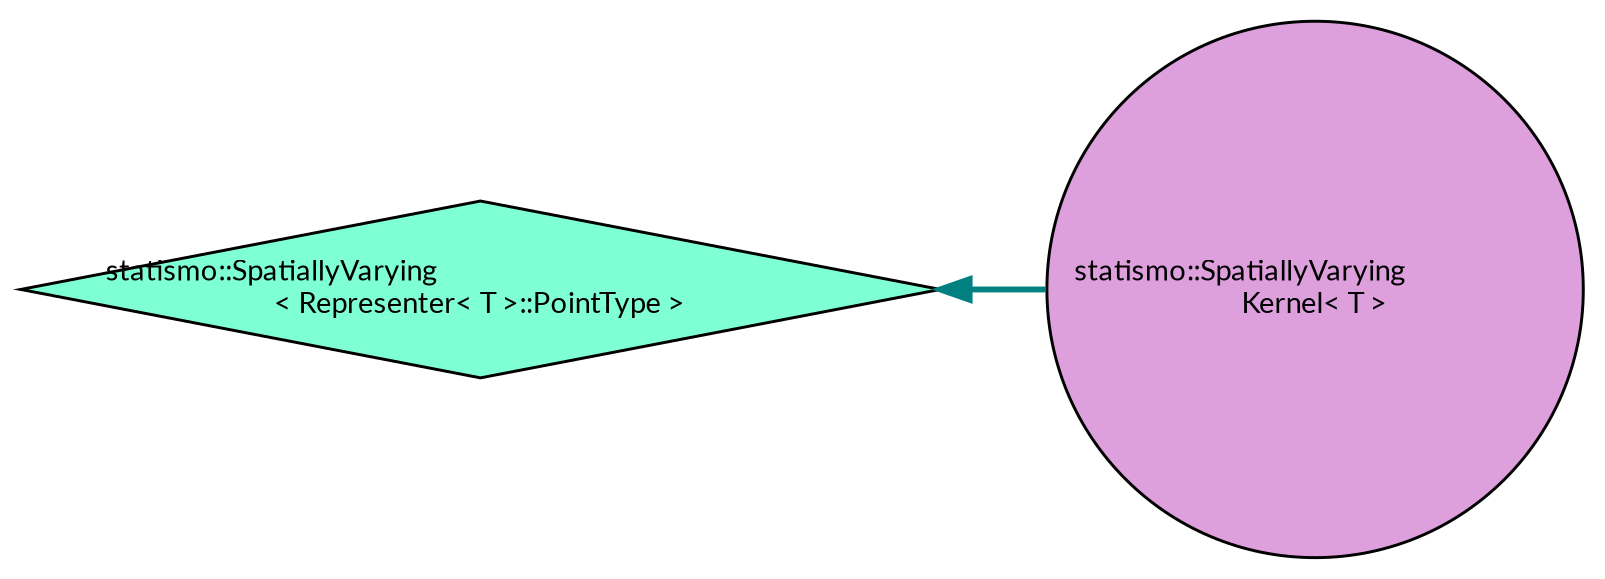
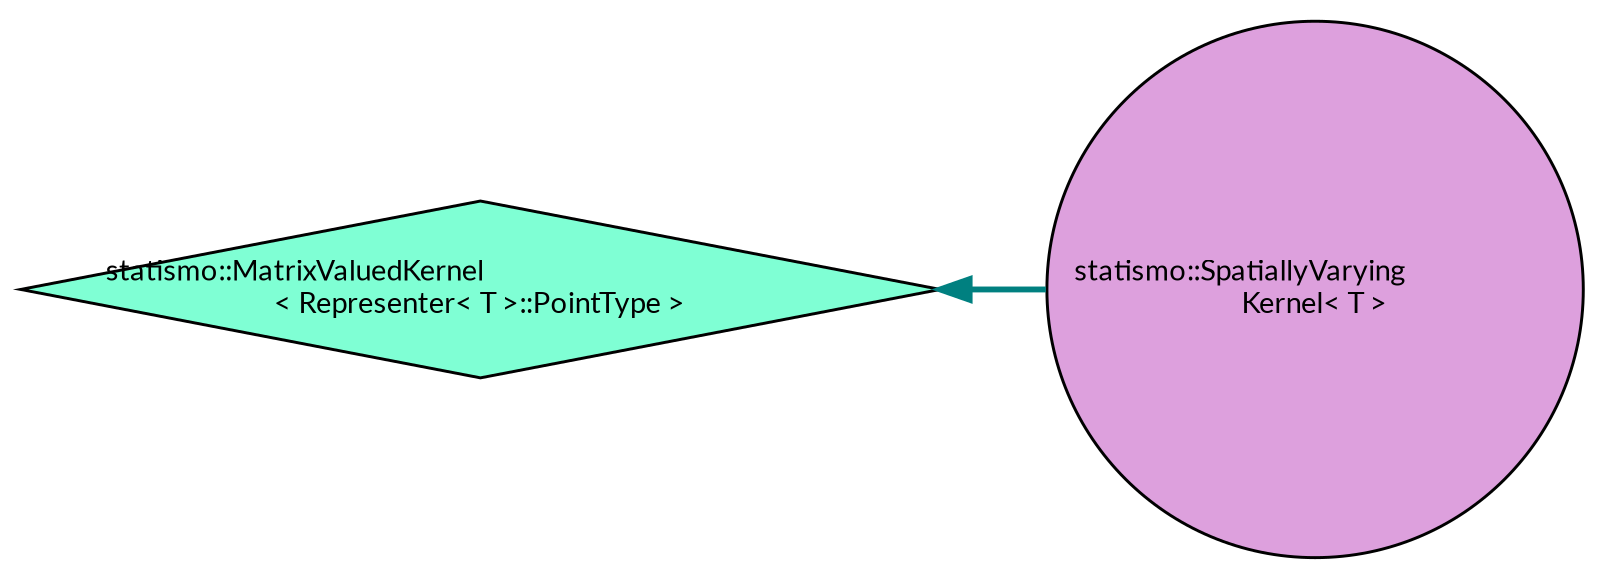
(480, 289) -> (480, 289)
